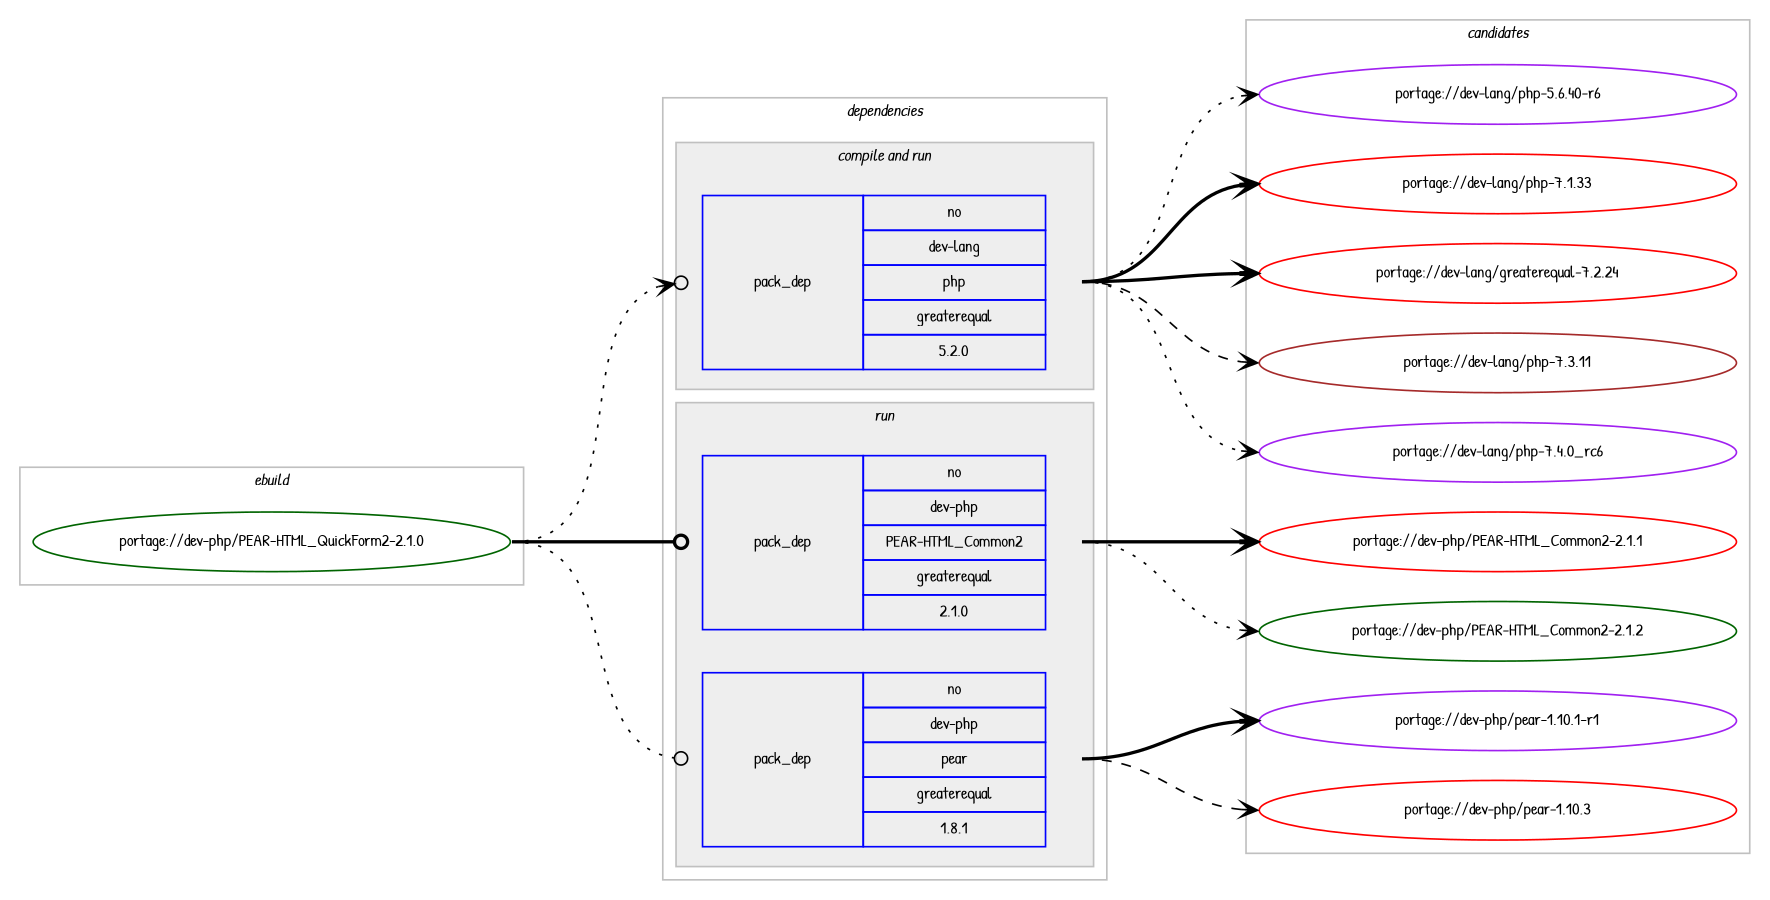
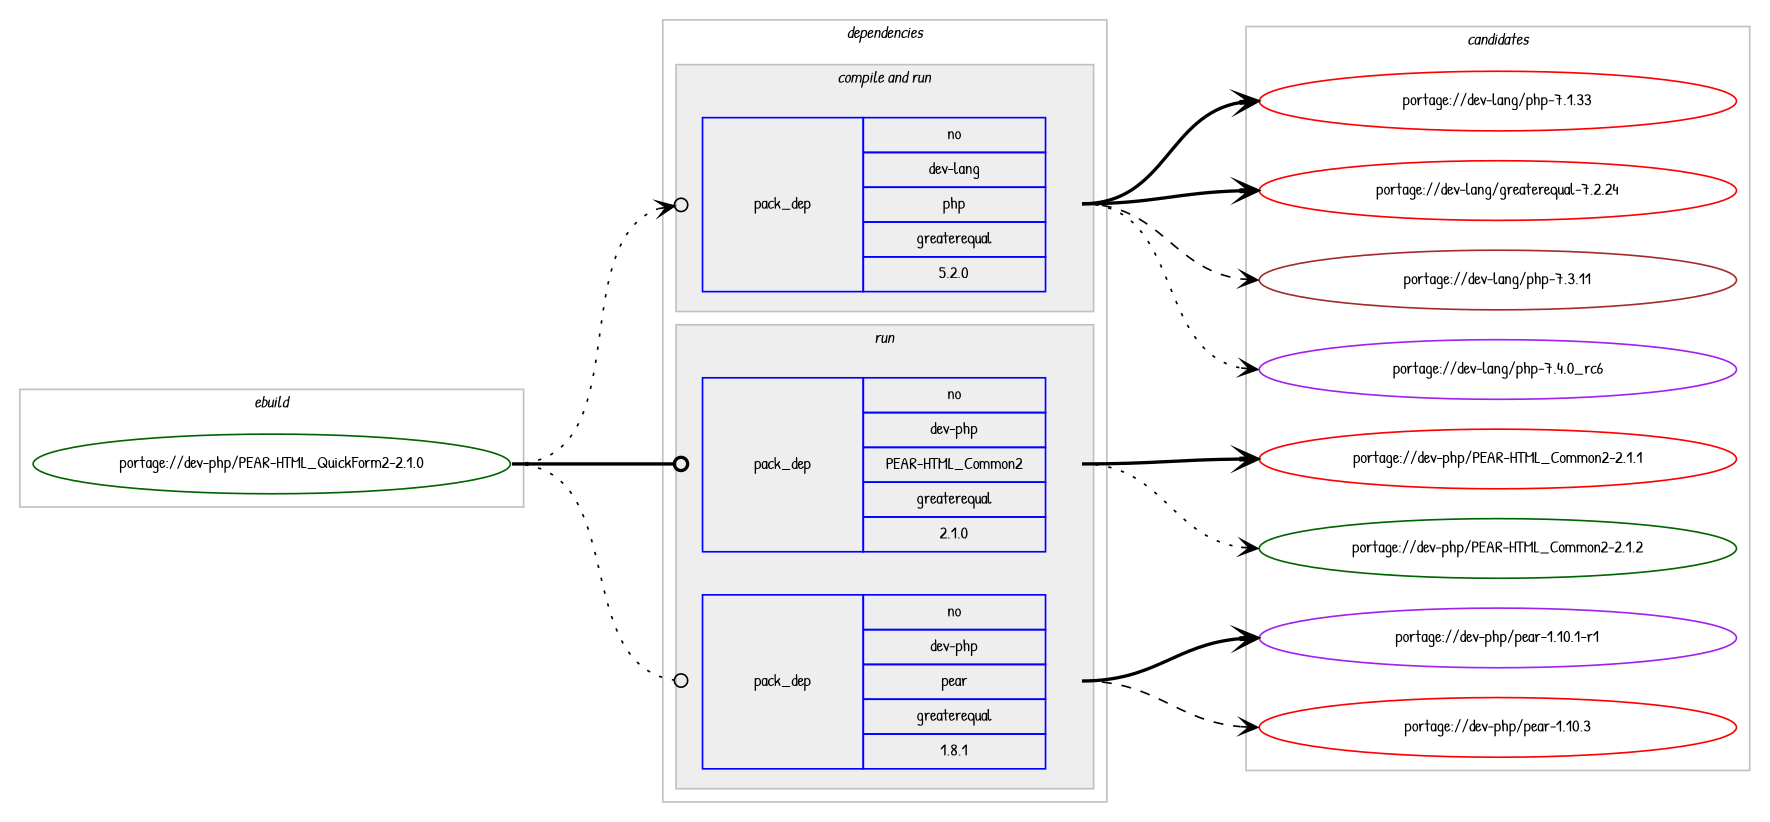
(1498, 94) -> none
